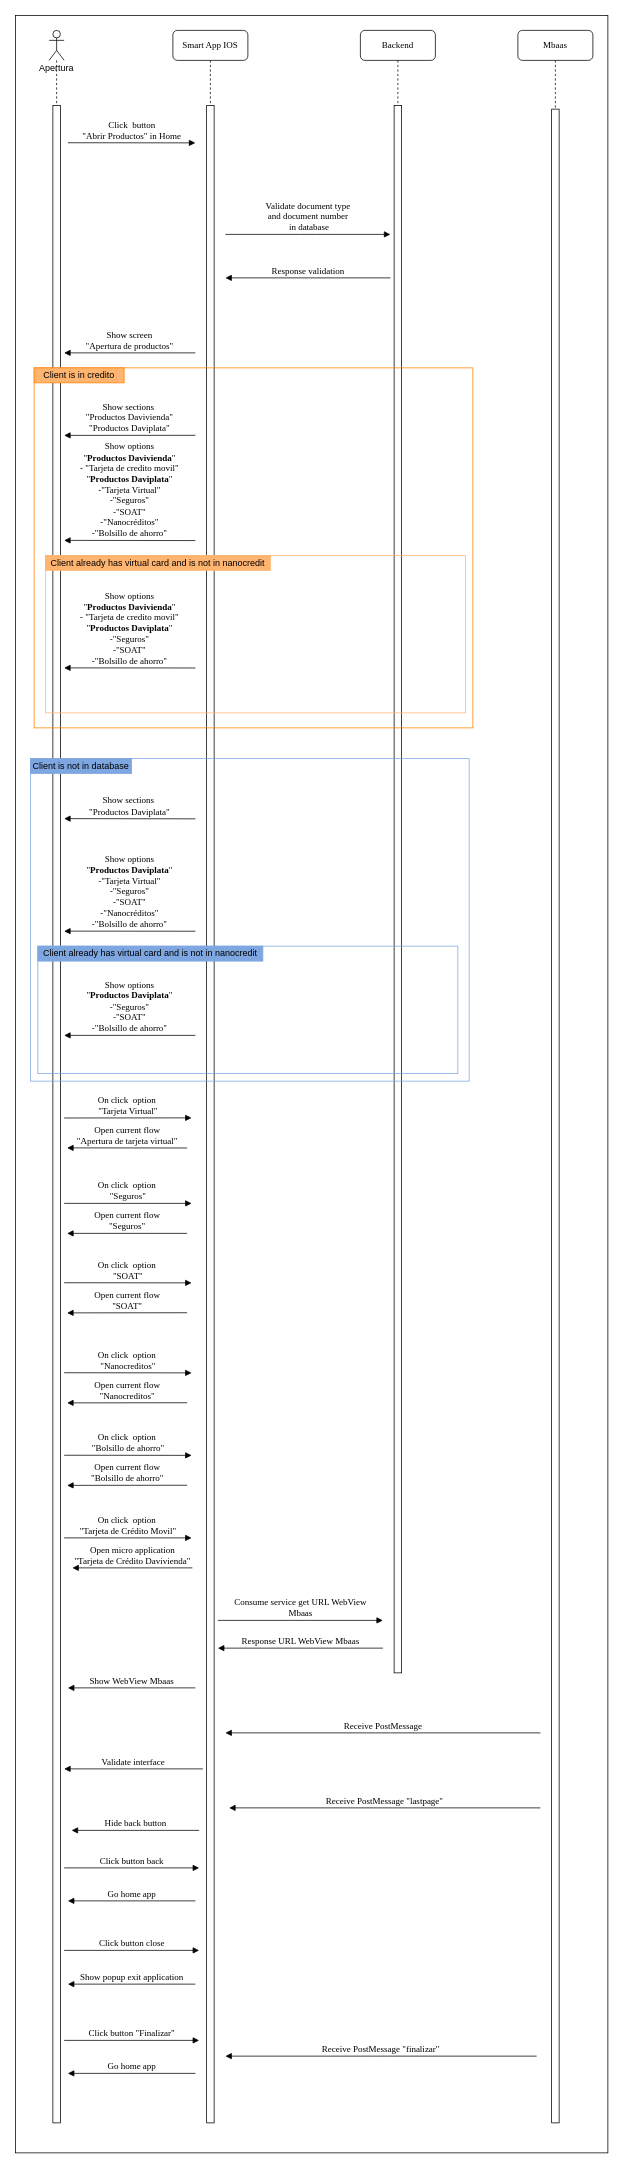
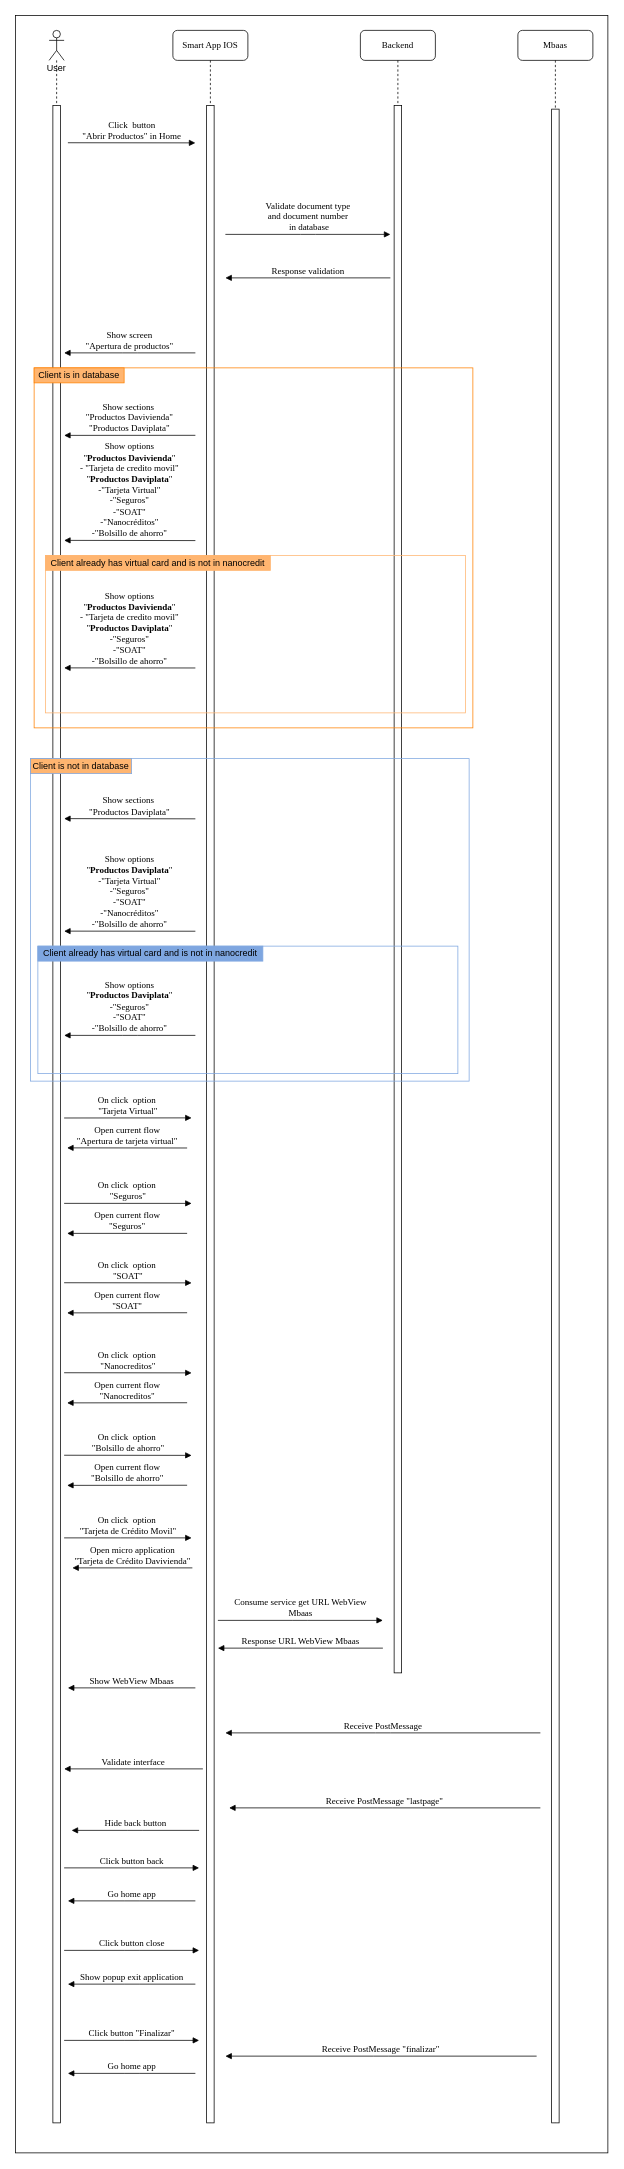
(57, 79) -> (57, 73)
(79, 375) -> (79, 375)
(81, 766) -> (81, 766)
